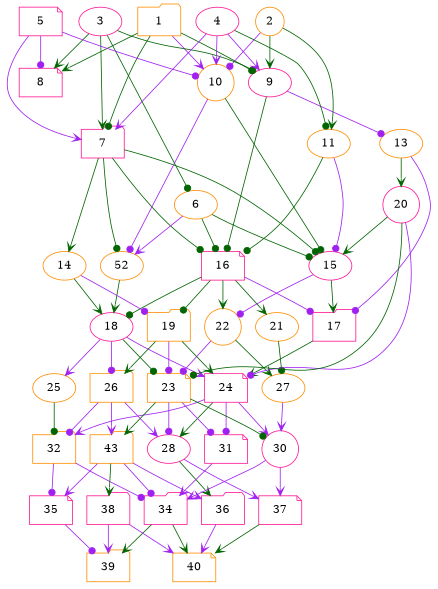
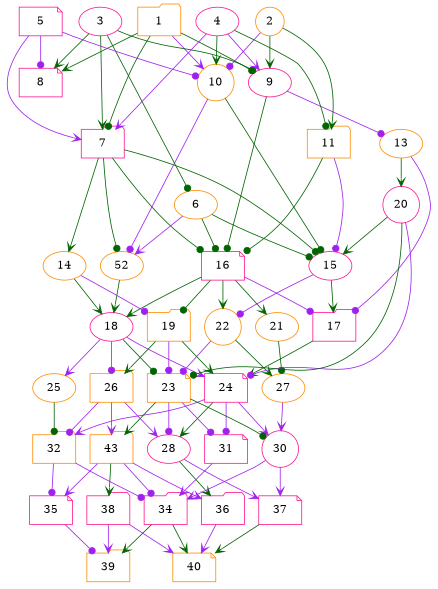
(217, 46) -> (217, 46)
(329, 144) -> (329, 144)
(167, 295) -> (167, 294)
